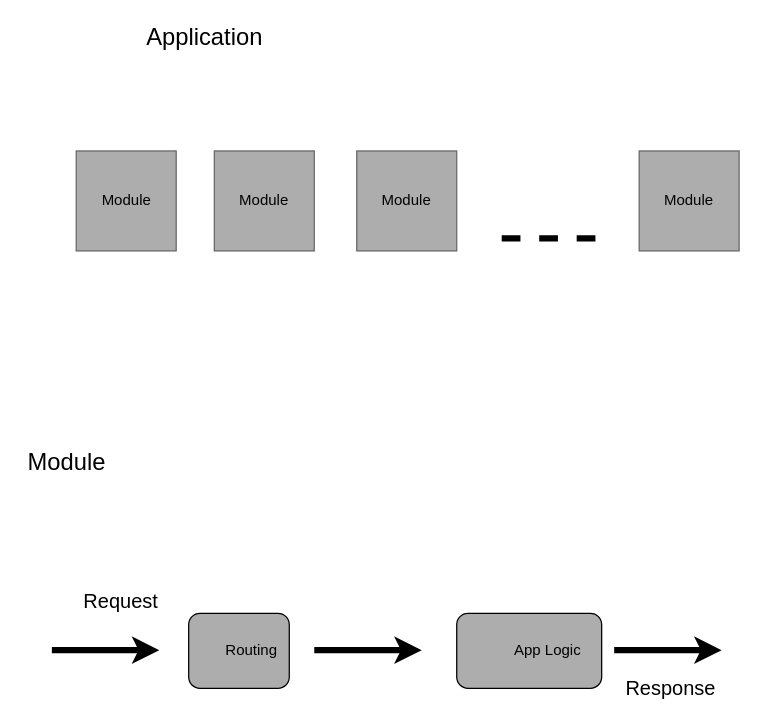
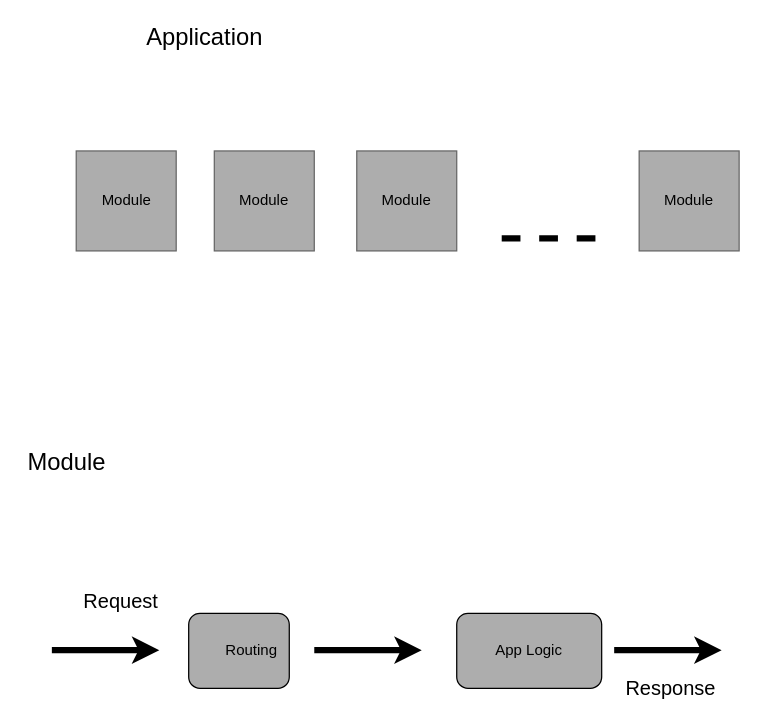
(548, 651) -> (529, 651)
